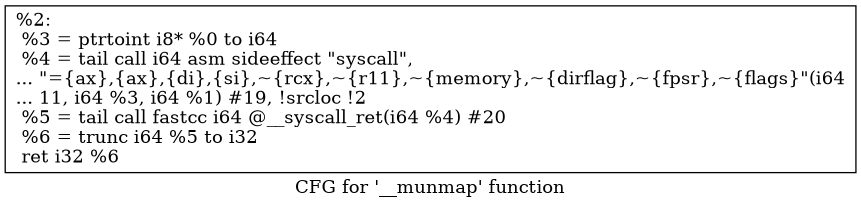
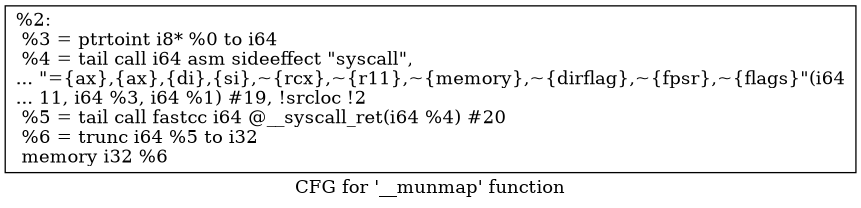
(68, 157) -> (92, 157)
